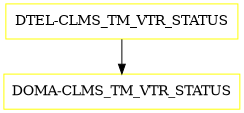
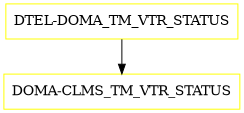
(122, 21) -> (122, 21)
